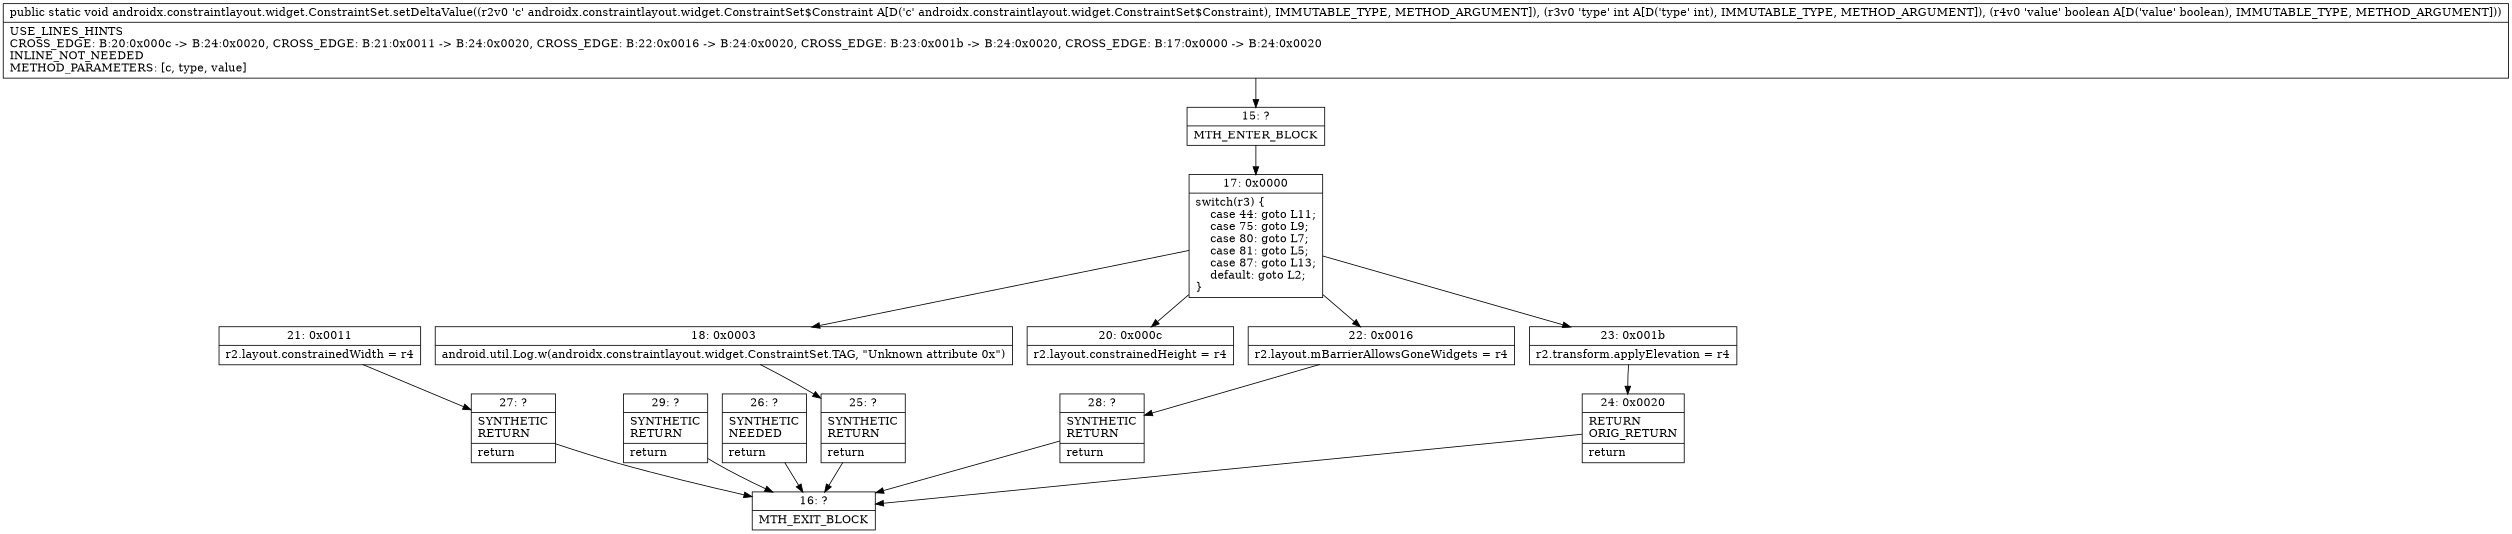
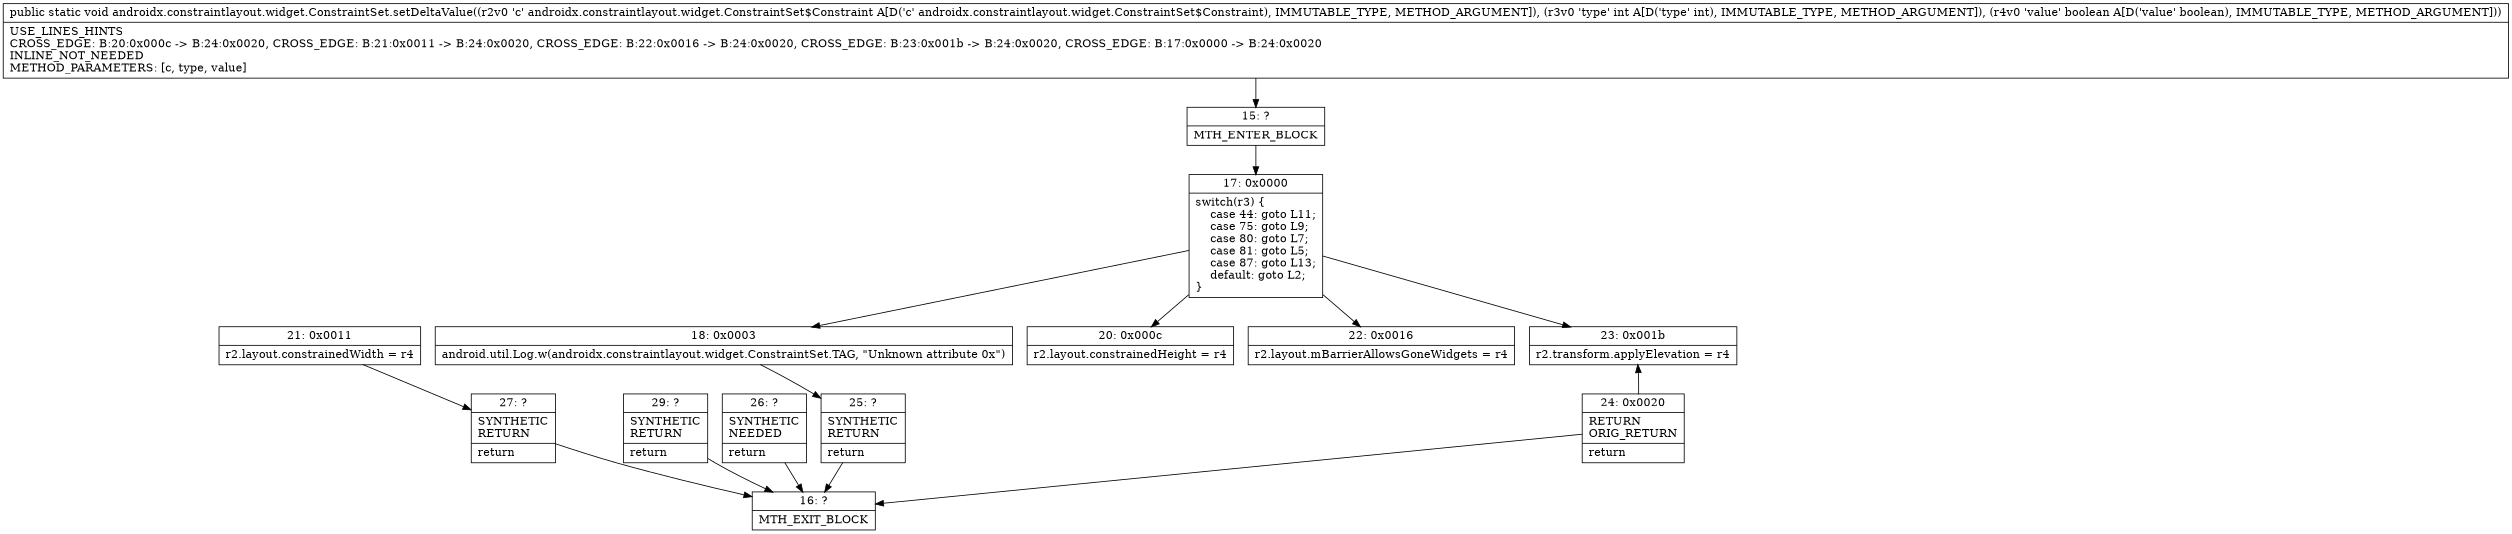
(1628, 375) -> (1639, 384)
(1102, 428) -> none
